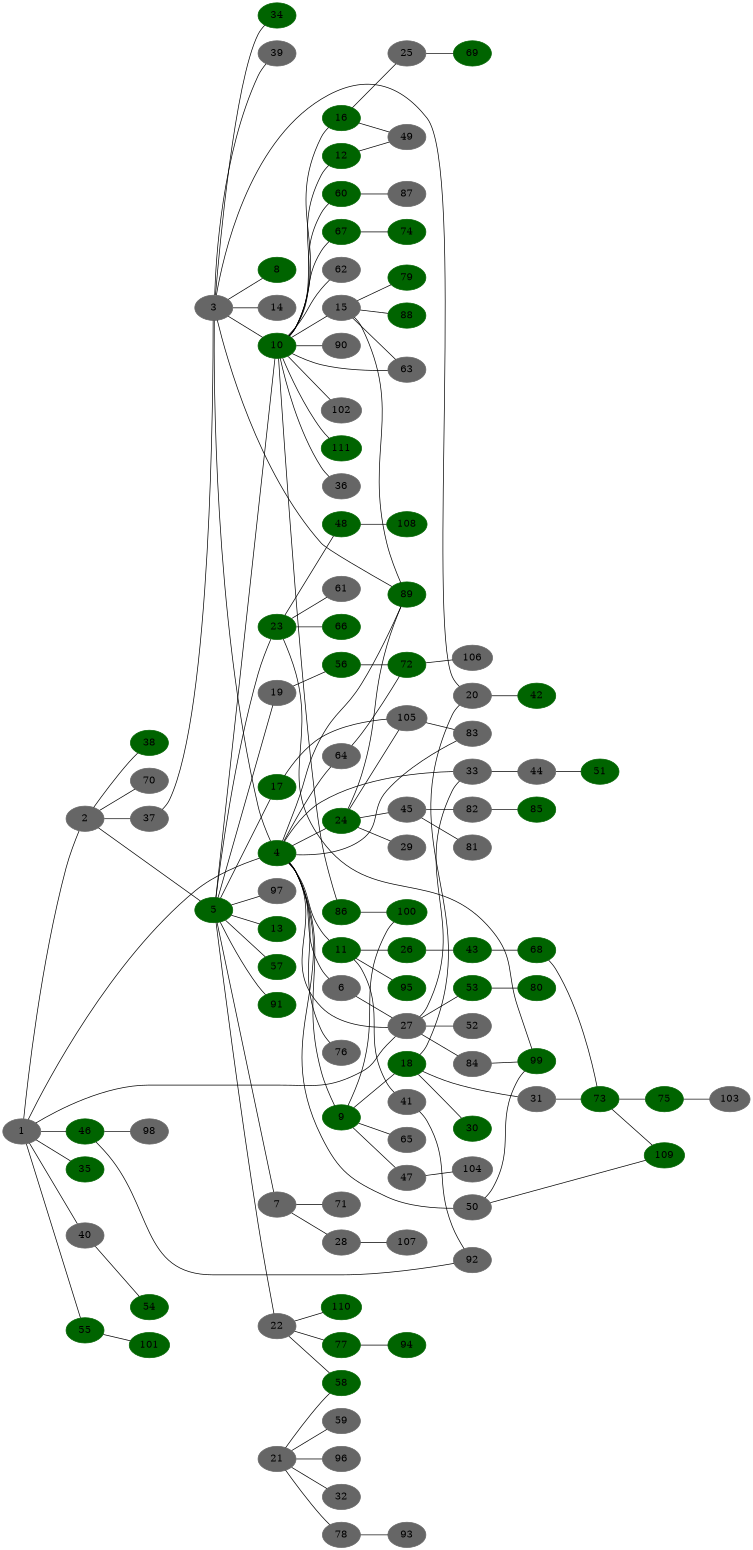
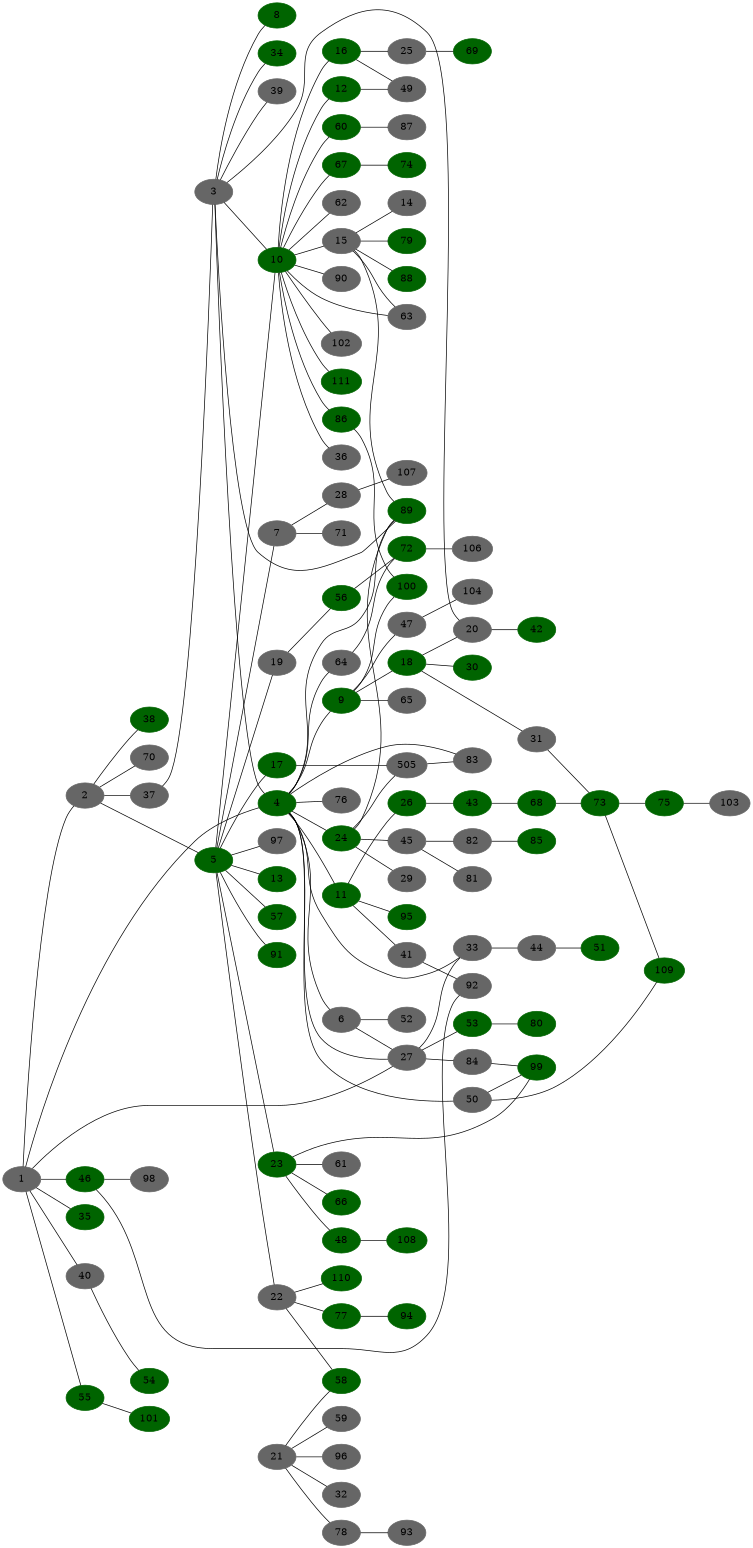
(246, 308) -> (374, 222)
(407, 718) -> (407, 765)
(440, 1026) -> (374, 1020)
